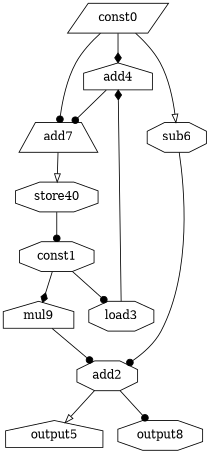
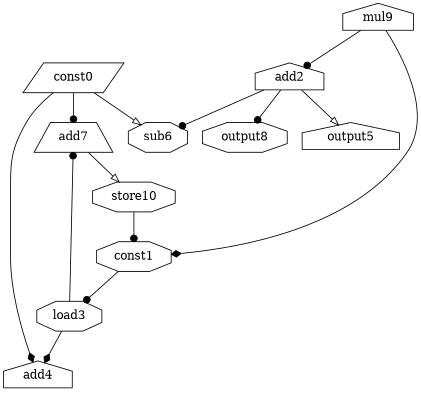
(92, 104) -> (71, 230)
(57, 197) -> (134, 197)
(181, 264) -> (225, 107)
(49, 282) -> (363, 196)
(107, 376) -> (290, 78)
